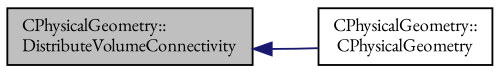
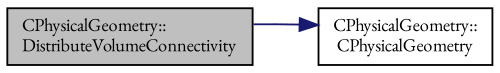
(295, 49) -> (276, 24)
